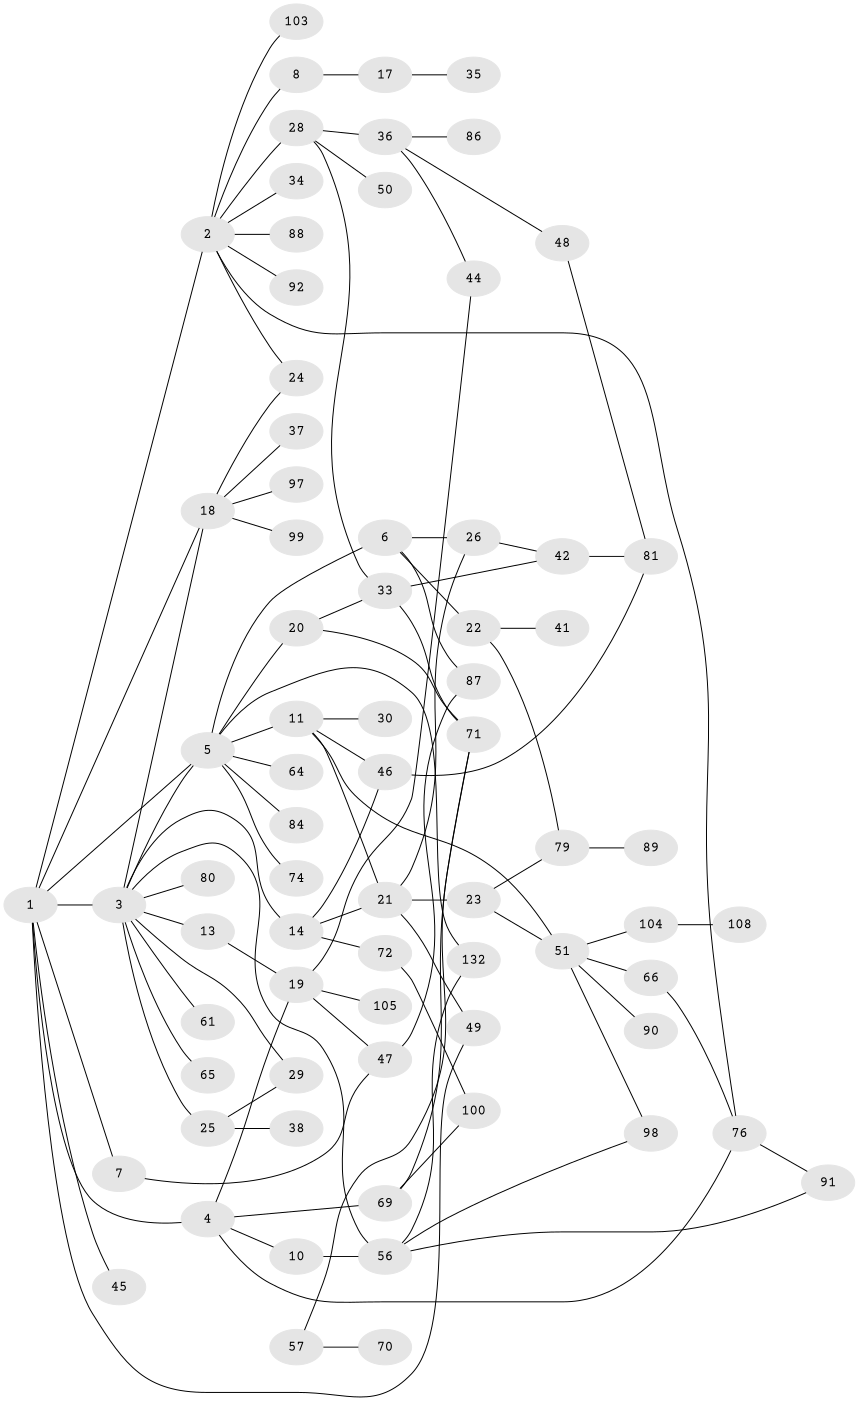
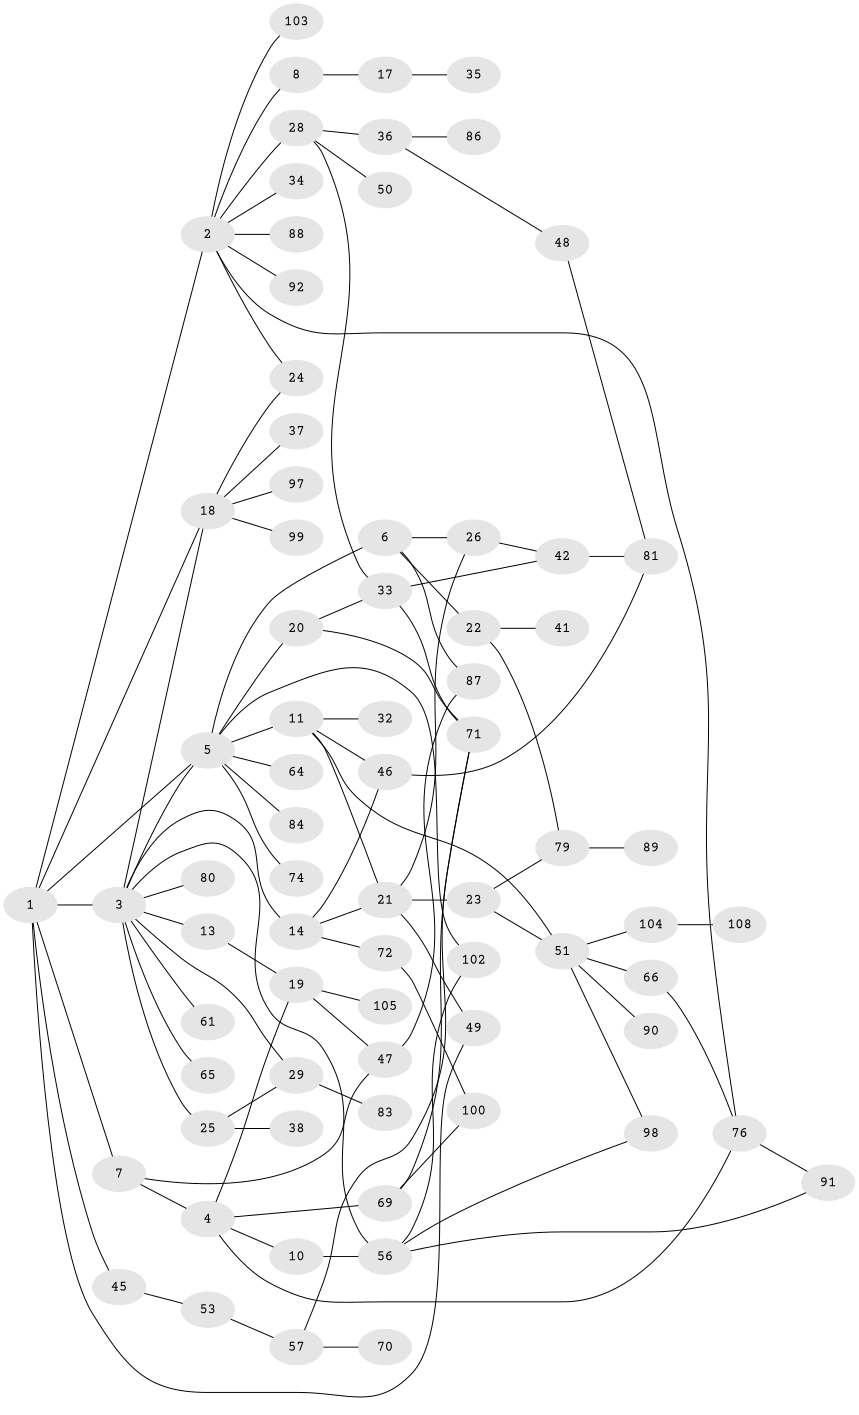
(474, 279) -> none
(385, 719) -> (385, 719)
(474, 960) -> (474, 960)
none -> (385, 1113)
(92, 1199) -> (164, 1196)
none -> (208, 1310)
